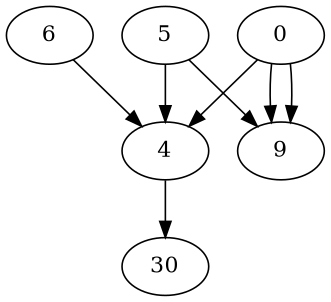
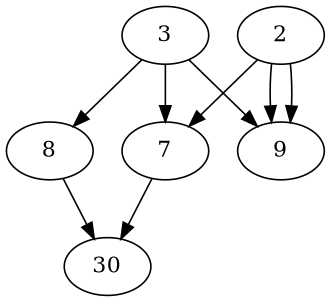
(50, 35) -> none
(165, 35) -> (165, 35)
(281, 35) -> (281, 35)
none -> (50, 151)
(165, 151) -> (165, 151)
